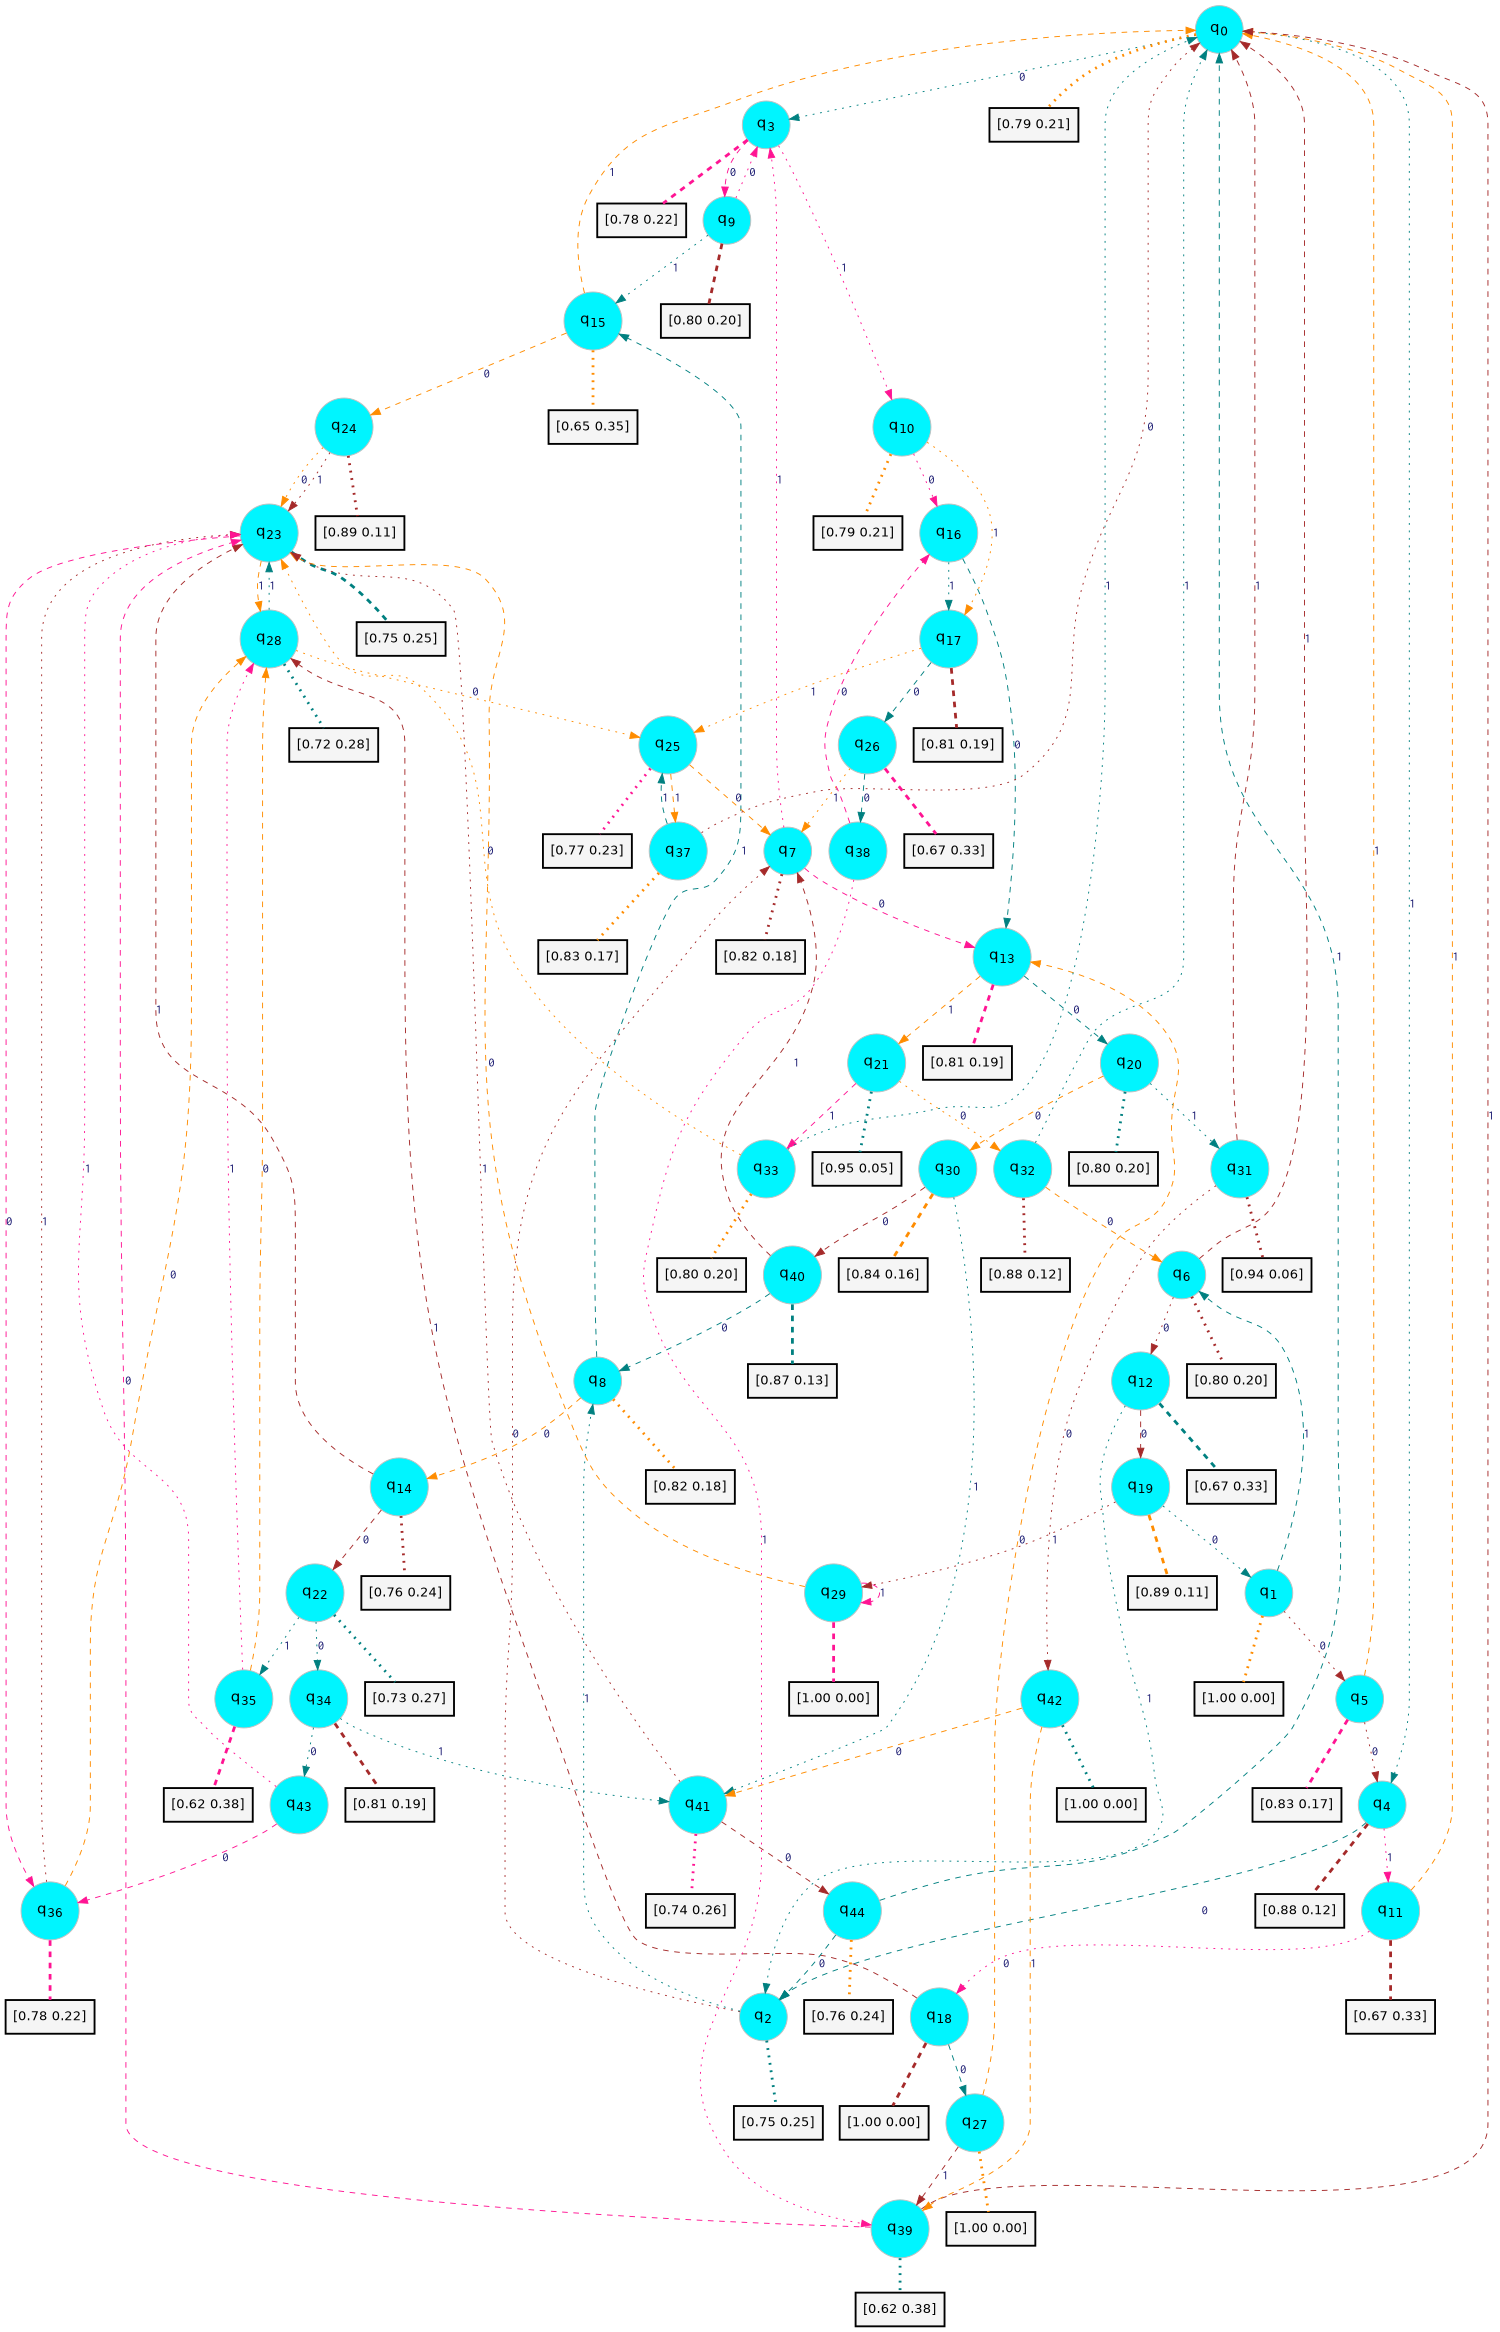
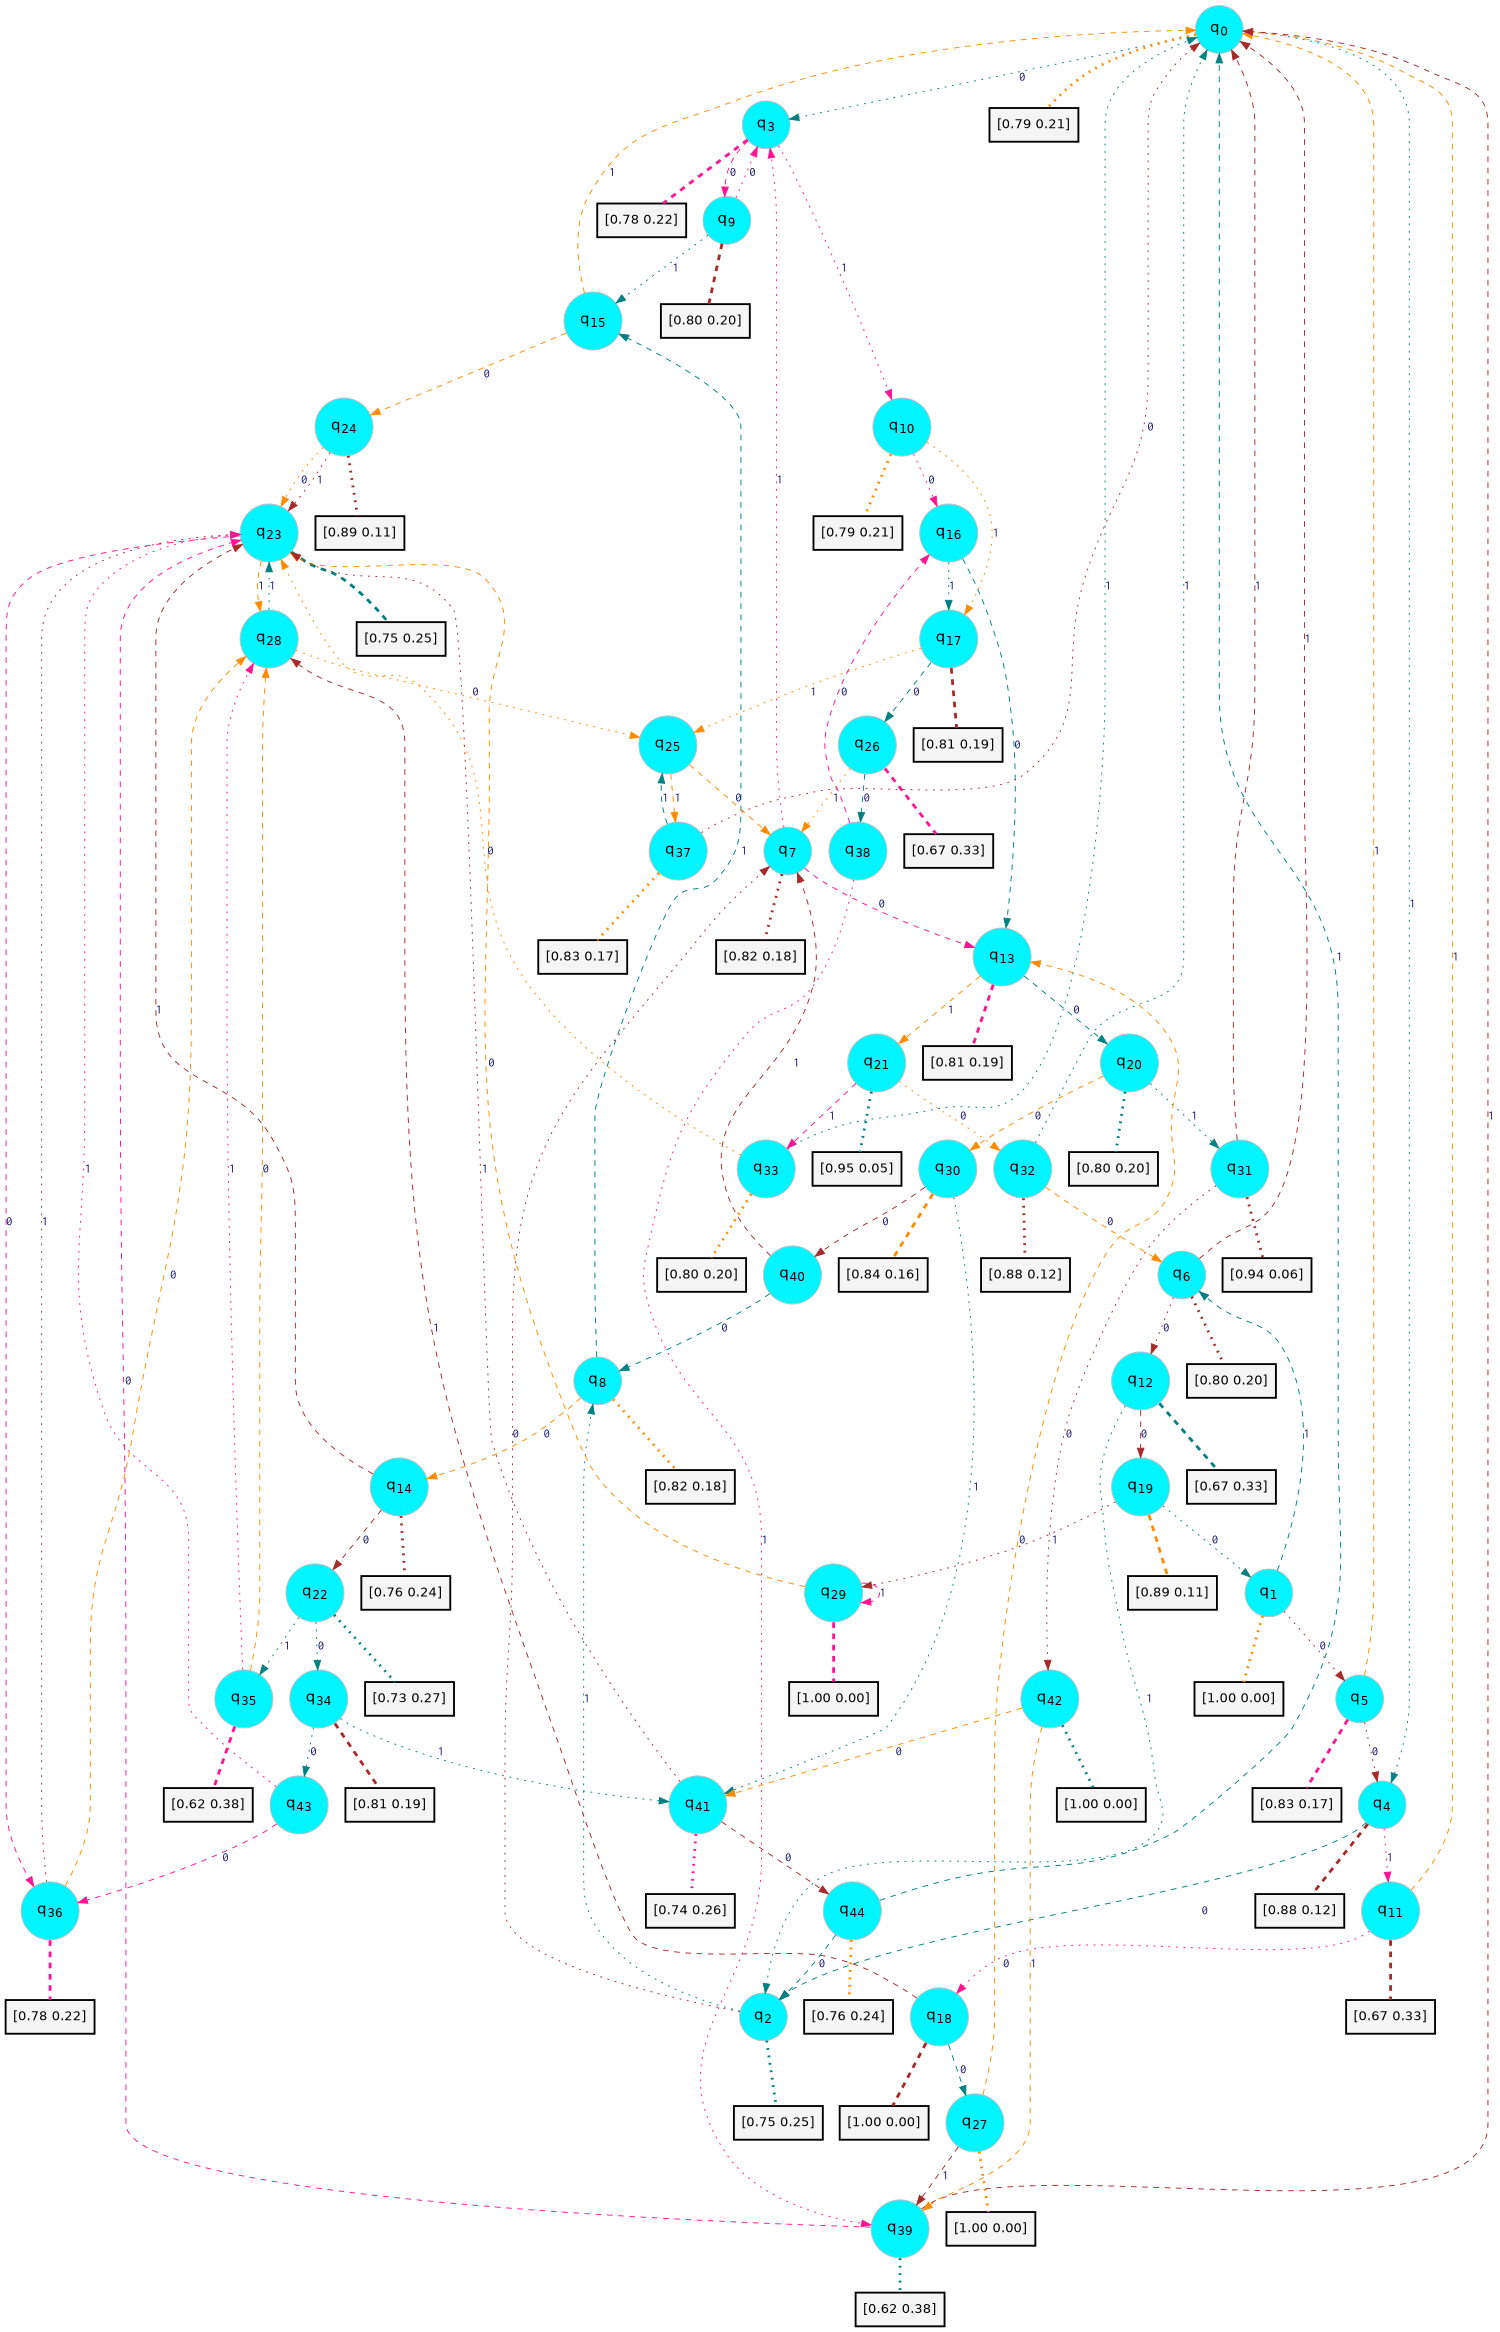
(593, 427) -> none
(334, 745) -> none
(587, 851) -> none
(792, 1381) -> none
